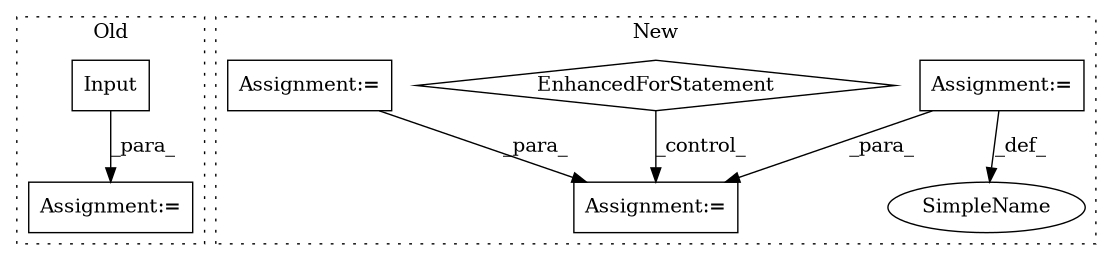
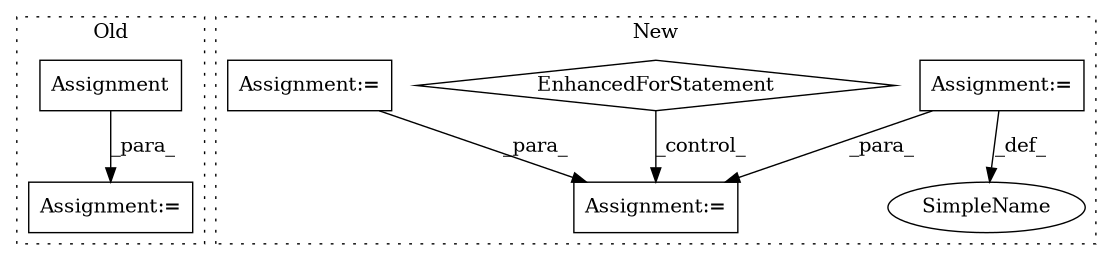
(111, 85) -> (111, 85)
